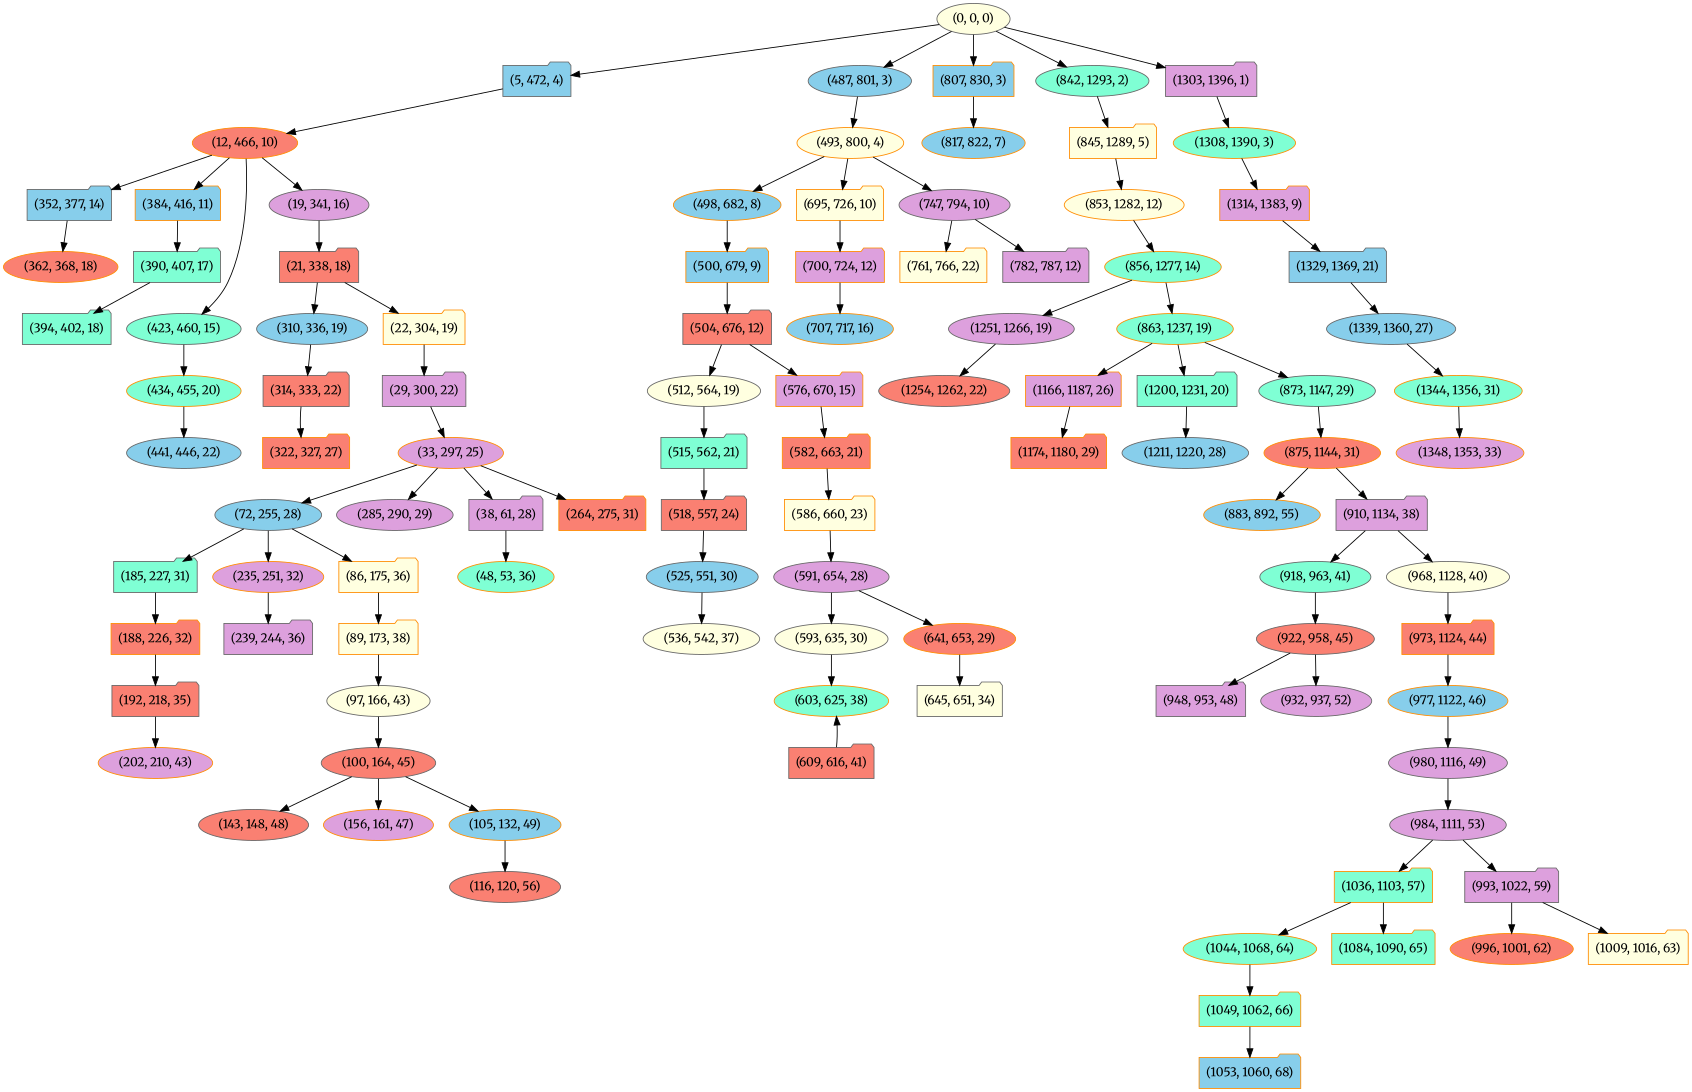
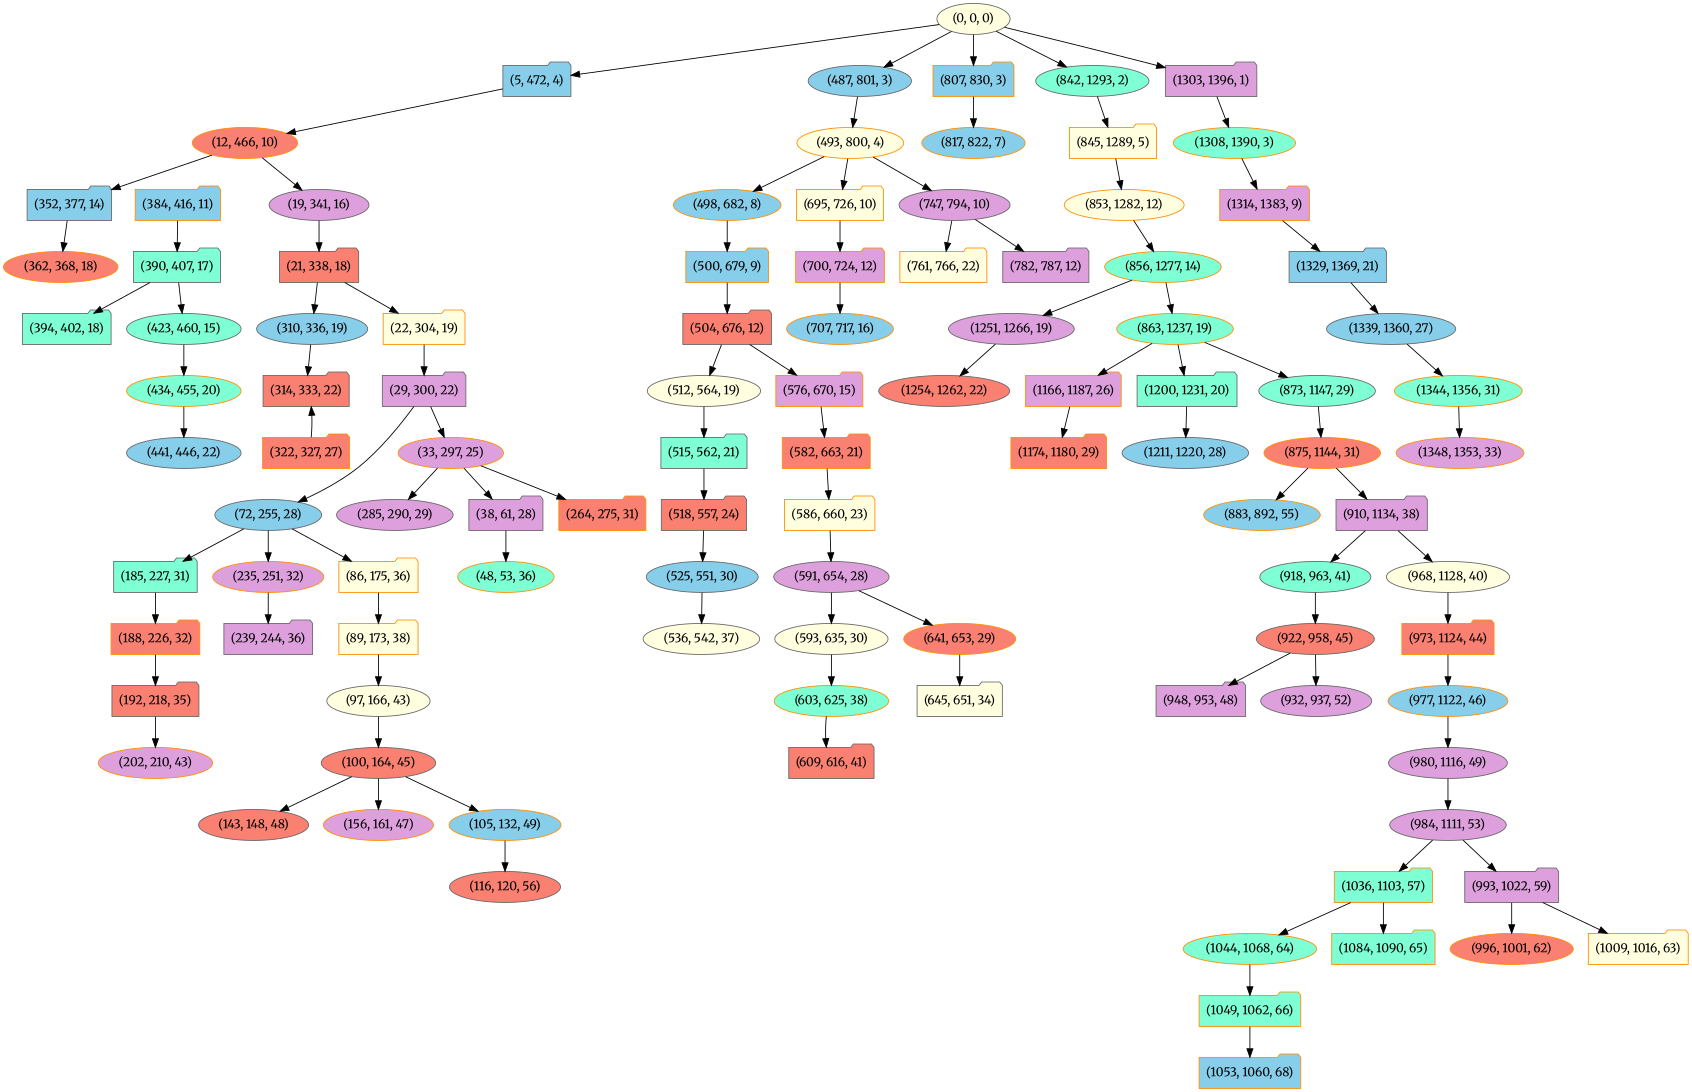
(215, 171) -> none
(241, 238) -> (180, 294)
(300, 418) -> (312, 426)
(364, 483) -> (367, 460)
(837, 736) -> (826, 727)
